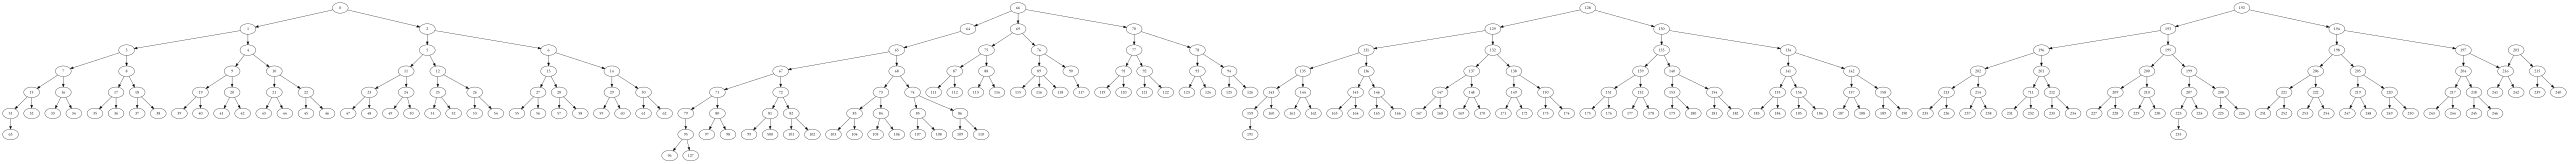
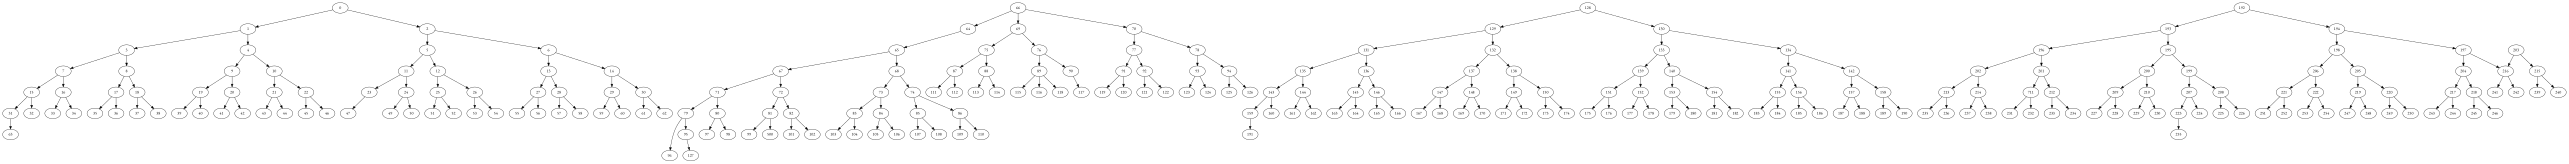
(369, 113) -> none
(679, 144) -> (674, 132)
